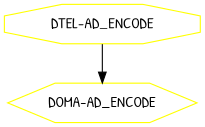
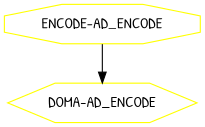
(102, 24) -> (102, 24)
